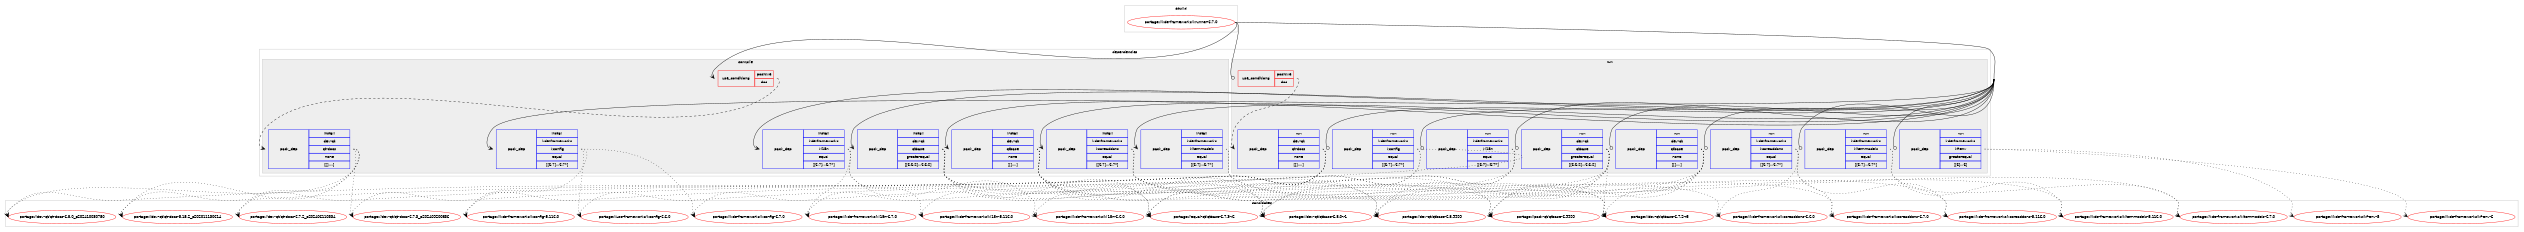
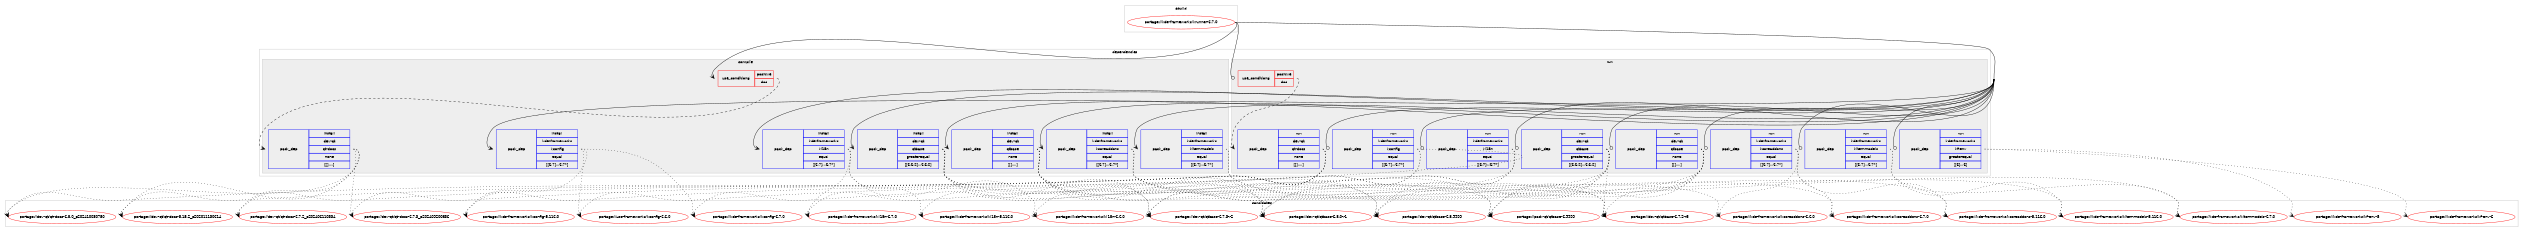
(1204, 217) -> (1204, 217)
